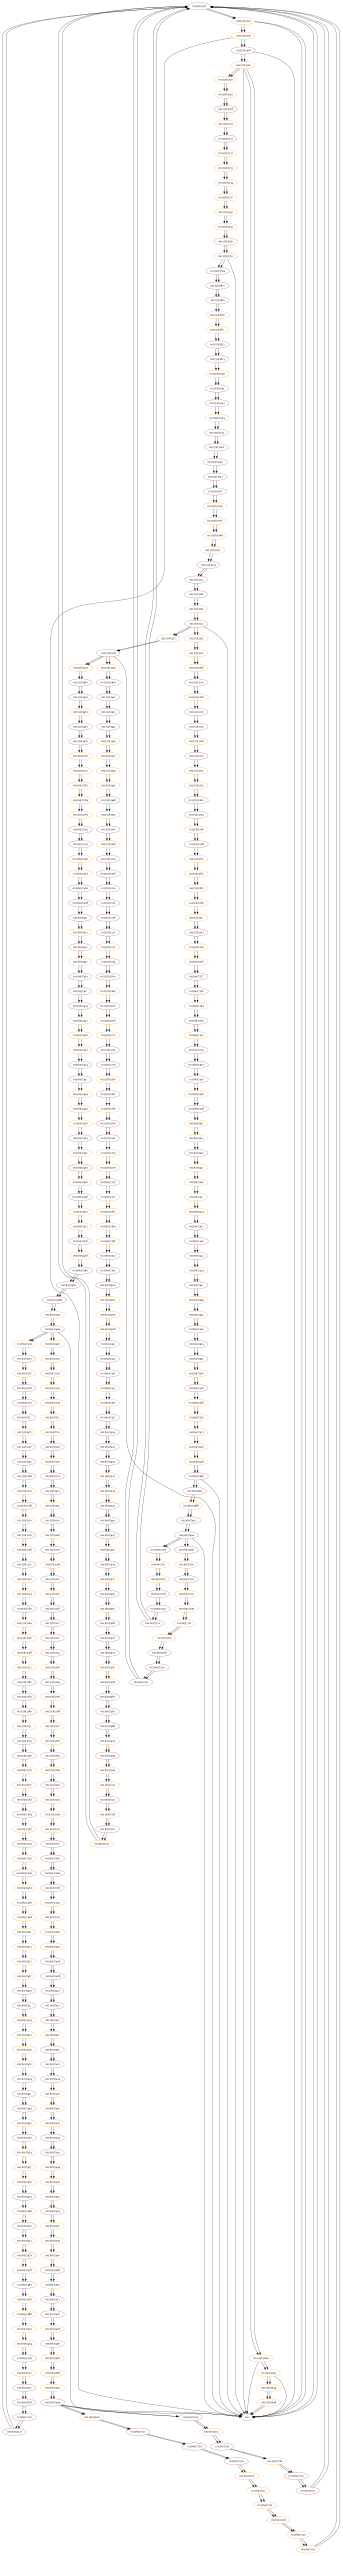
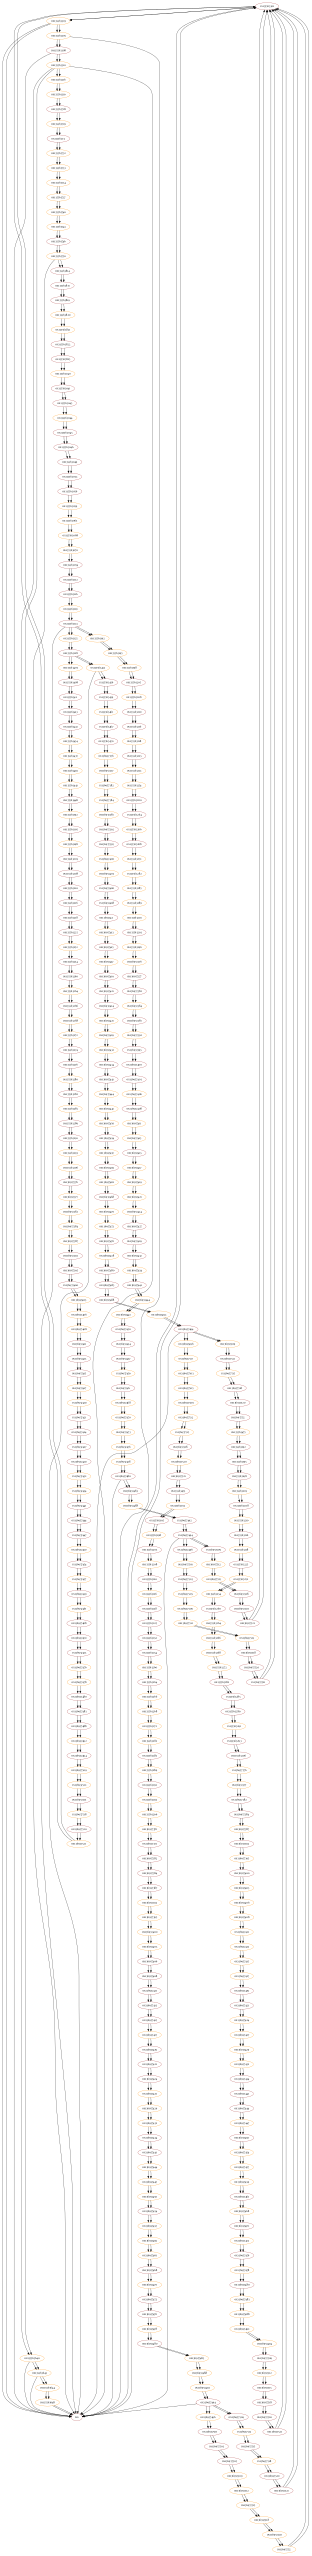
(215, 491) -> (70, 491)
(214, 1518) -> (50, 1533)
